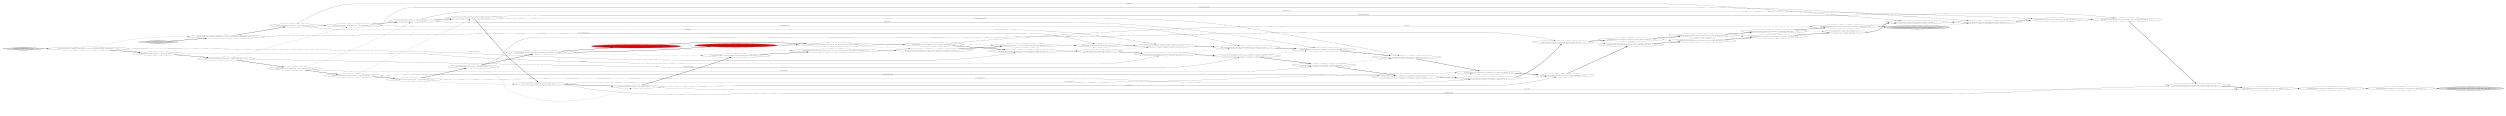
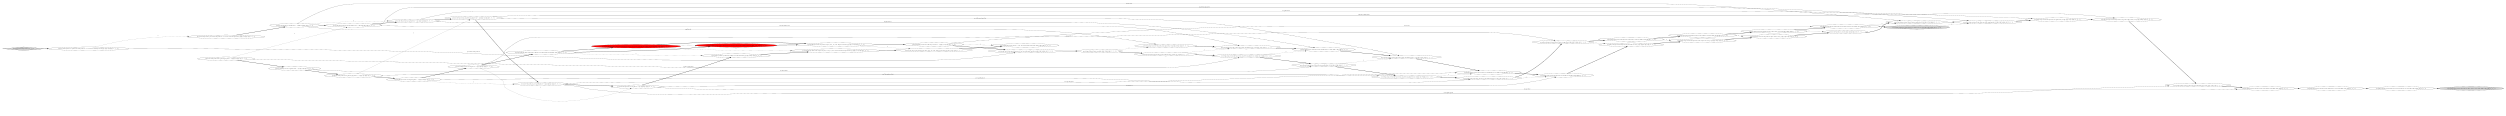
(158, 42) -> none
(1100, 45) -> none
(357, 48) -> (348, 22)
(158, 54) -> none
